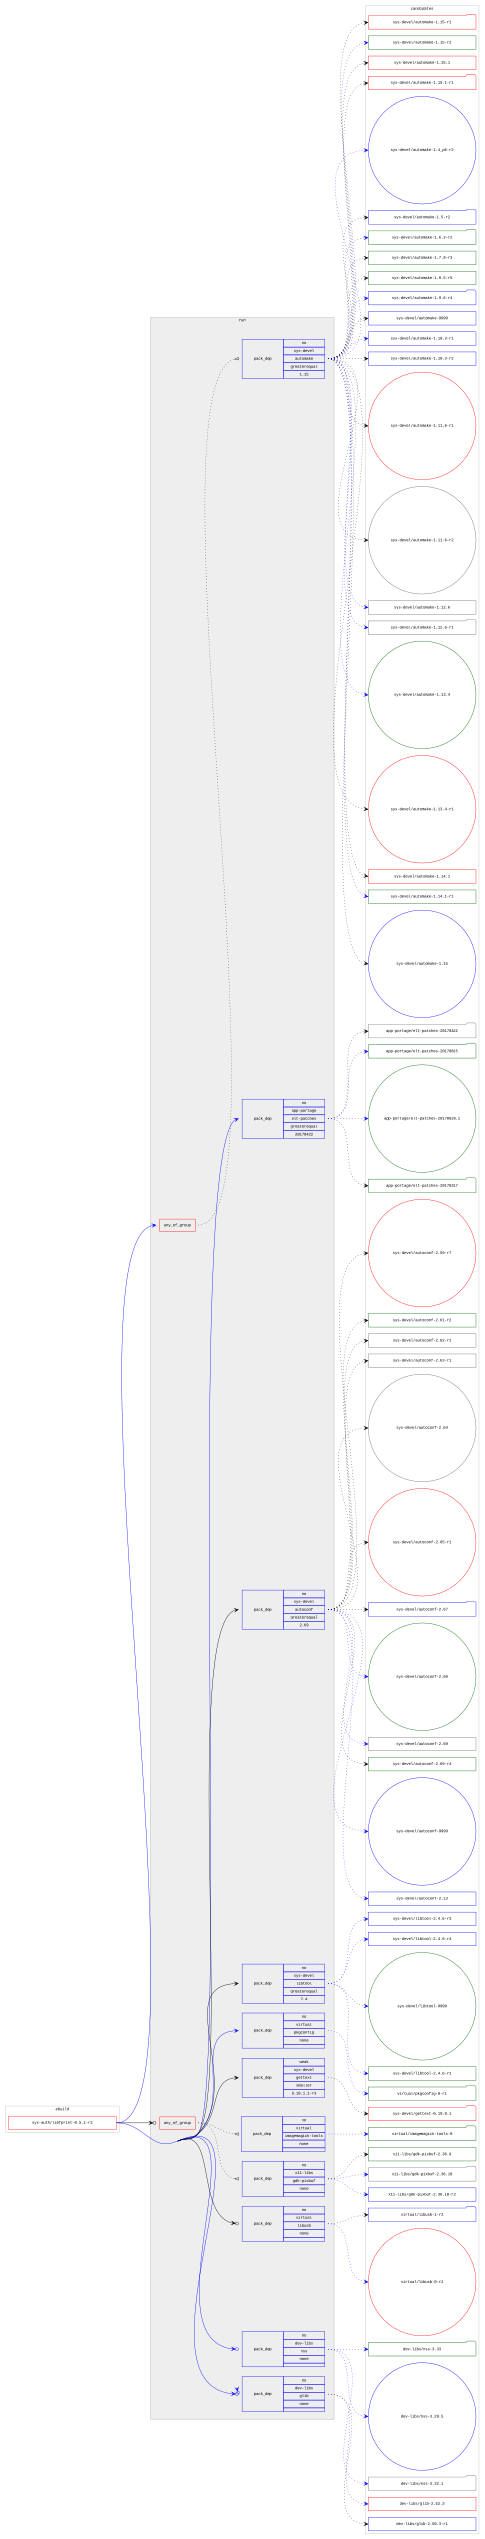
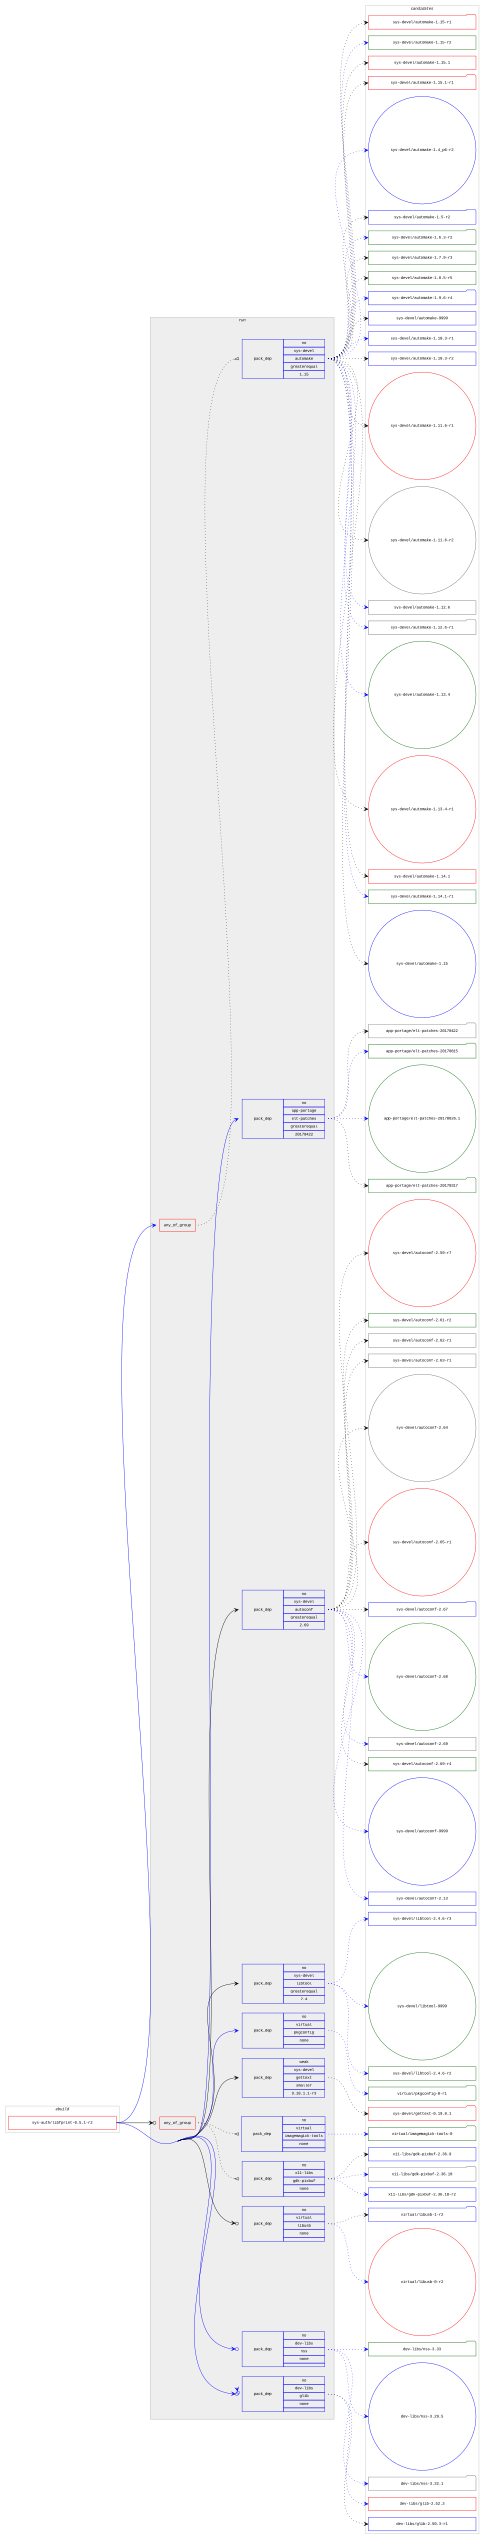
(422, 1939) -> none
(422, 2154) -> (422, 2154)
